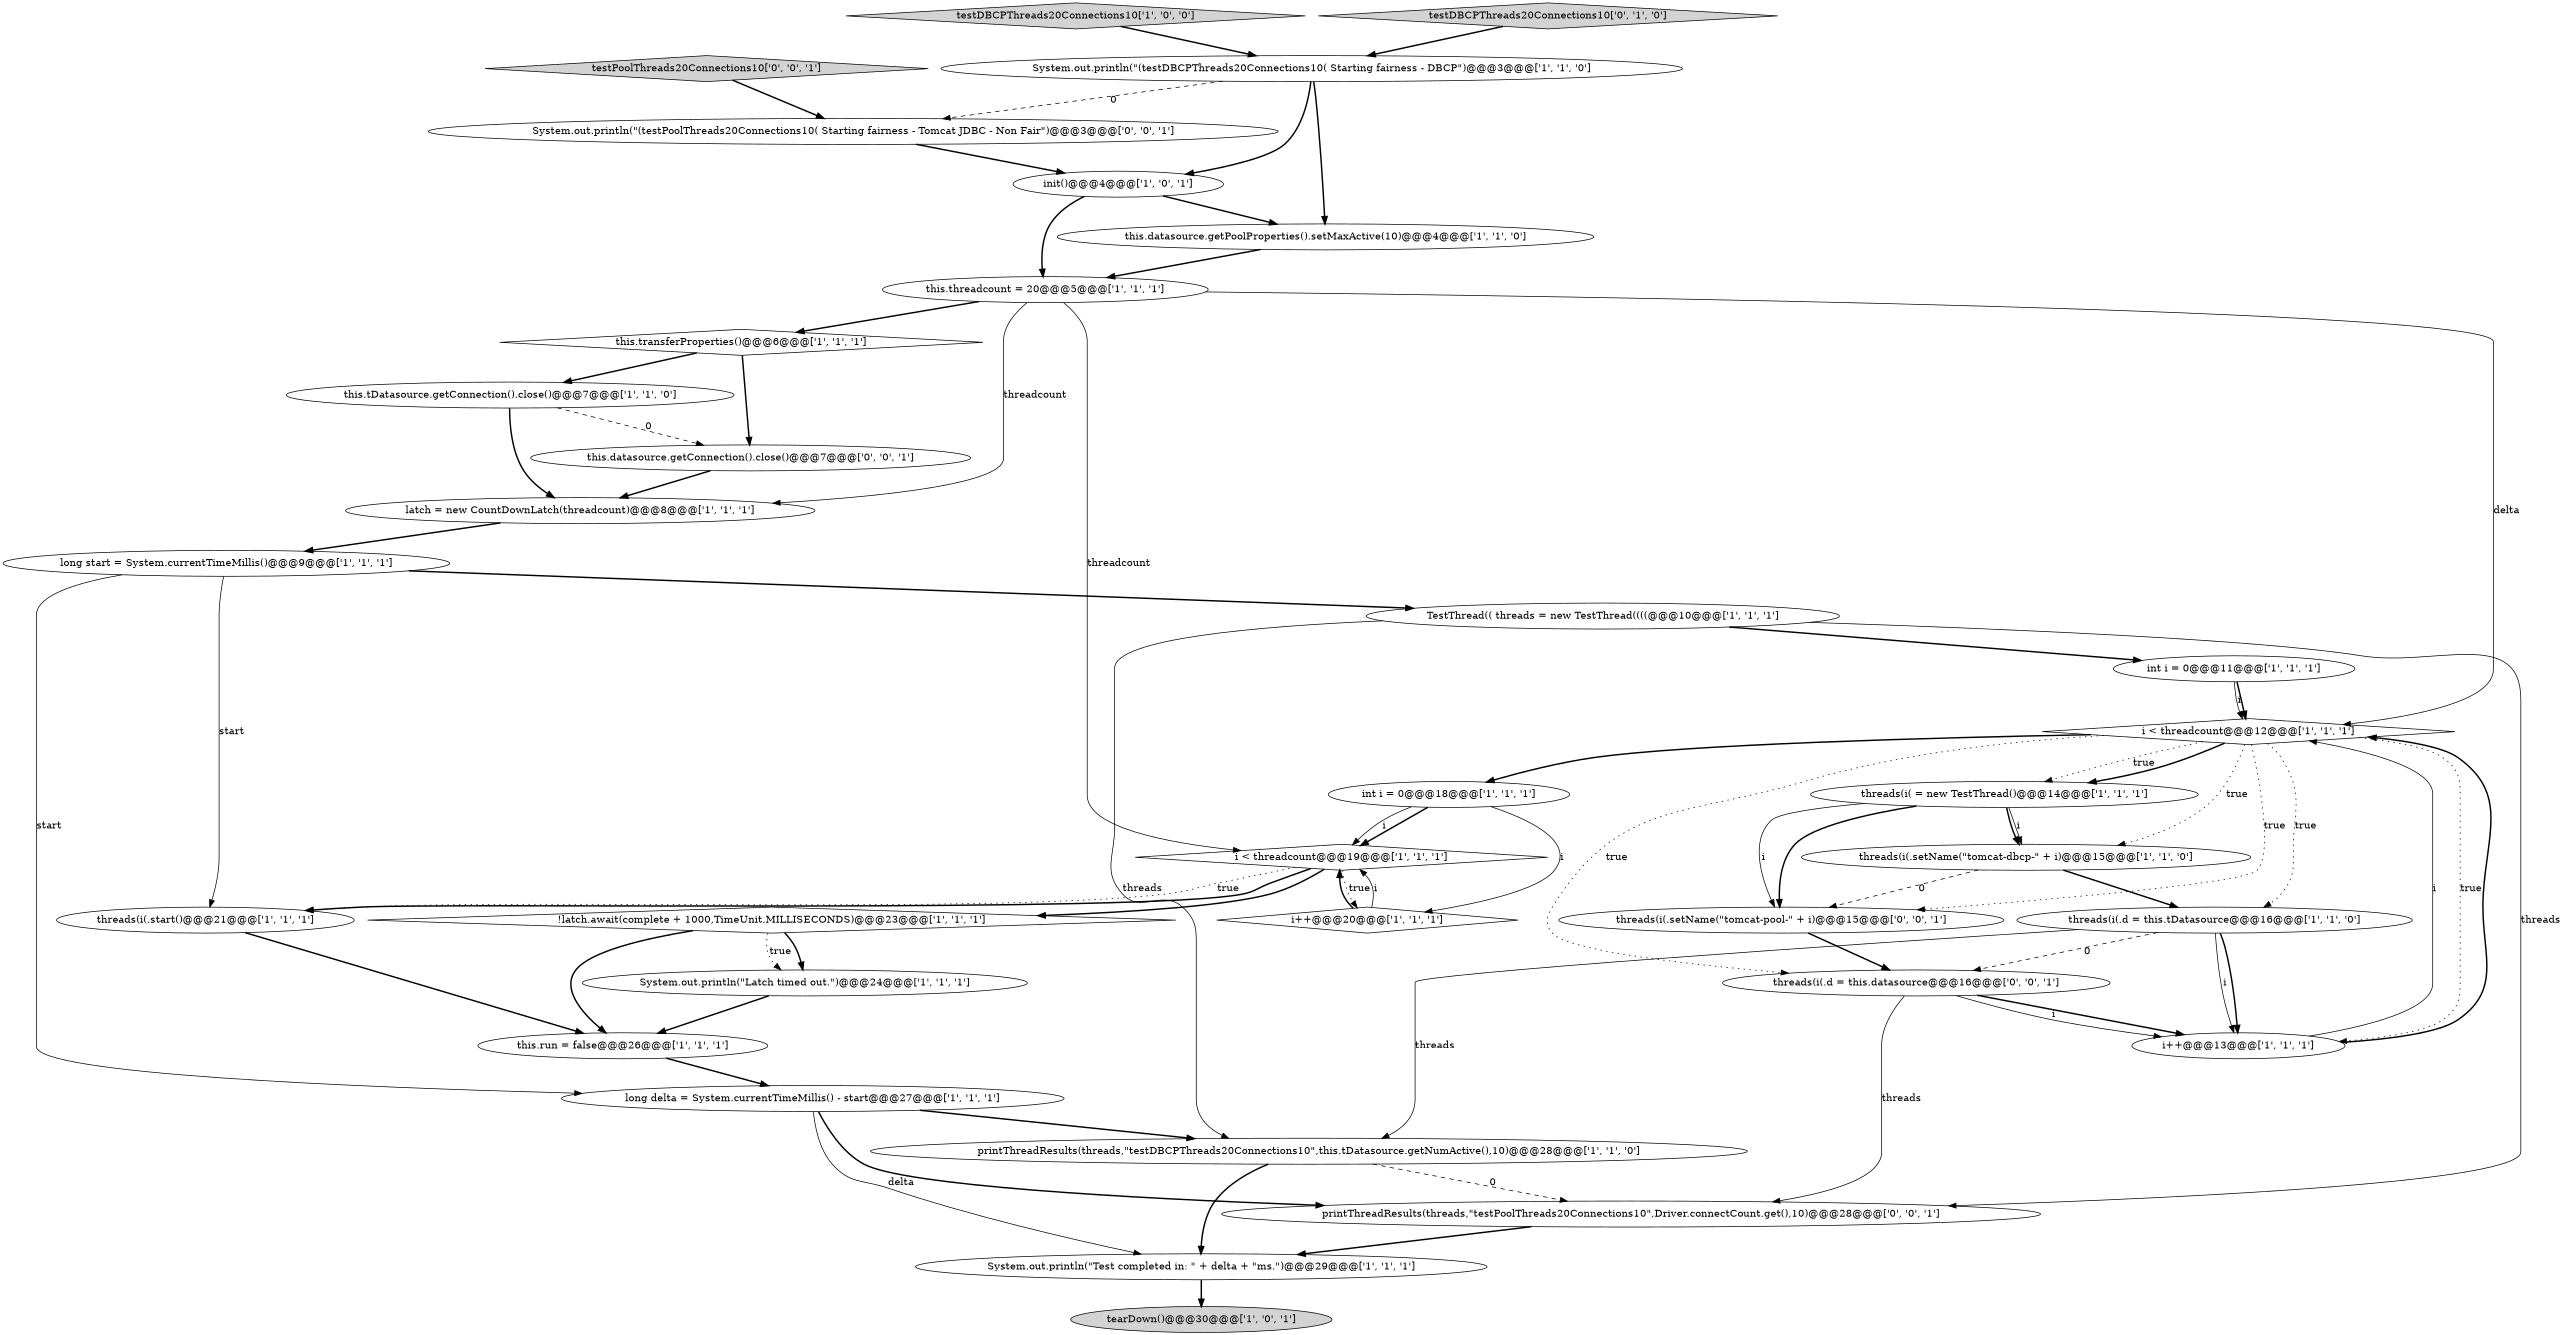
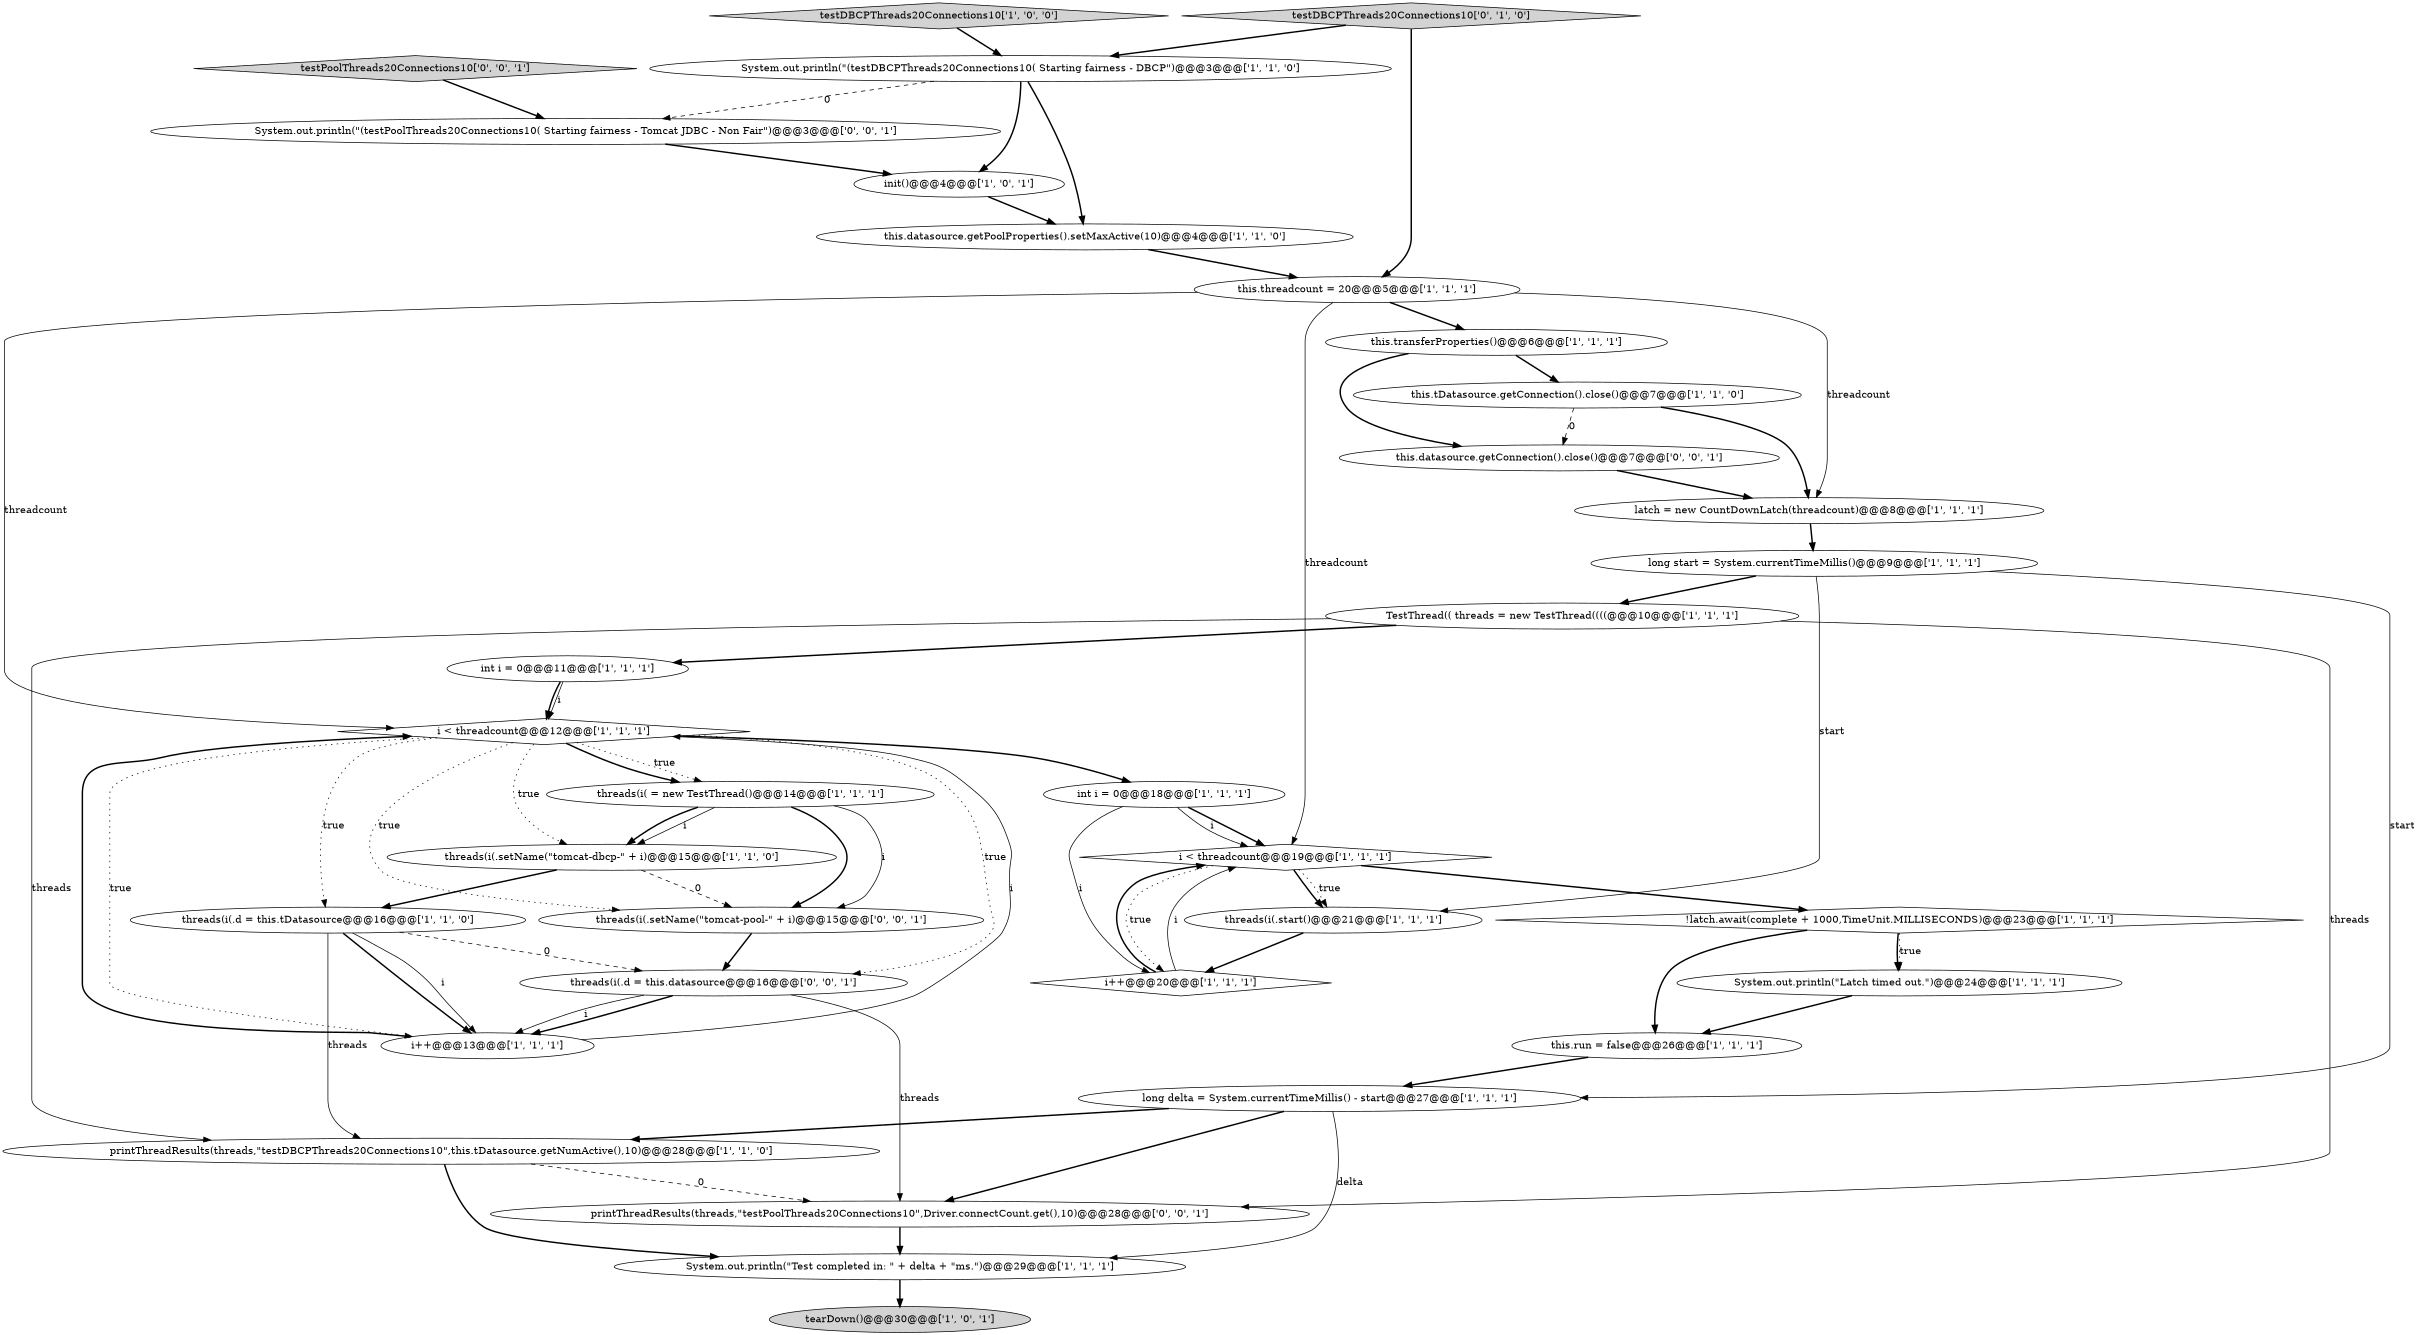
(1050, 225) -> (1411, 155)
(741, 342) -> (1496, 342)
(2507, 511) -> (36, 511)
(411, 982) -> (1258, 951)
